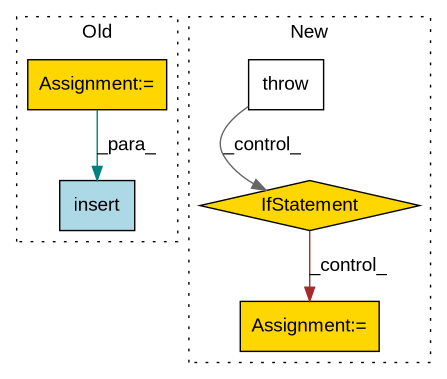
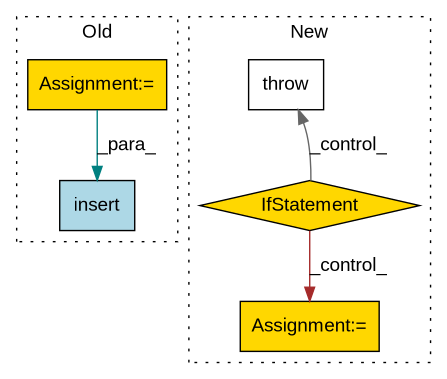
(221, 146) -> (310, 151)
